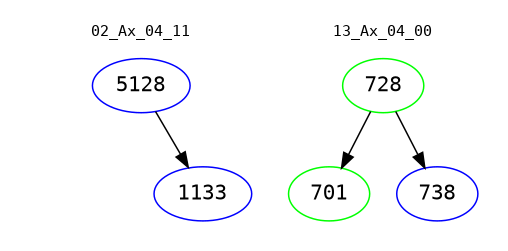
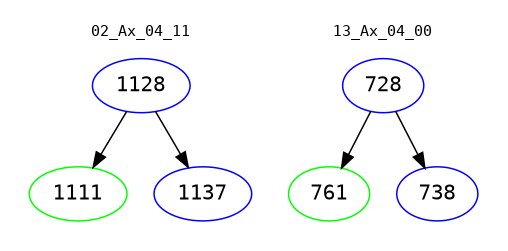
(141, 86) -> (141, 86)
(383, 86) -> (383, 86)
none -> (78, 194)
(203, 194) -> (203, 194)
(329, 194) -> (329, 194)
